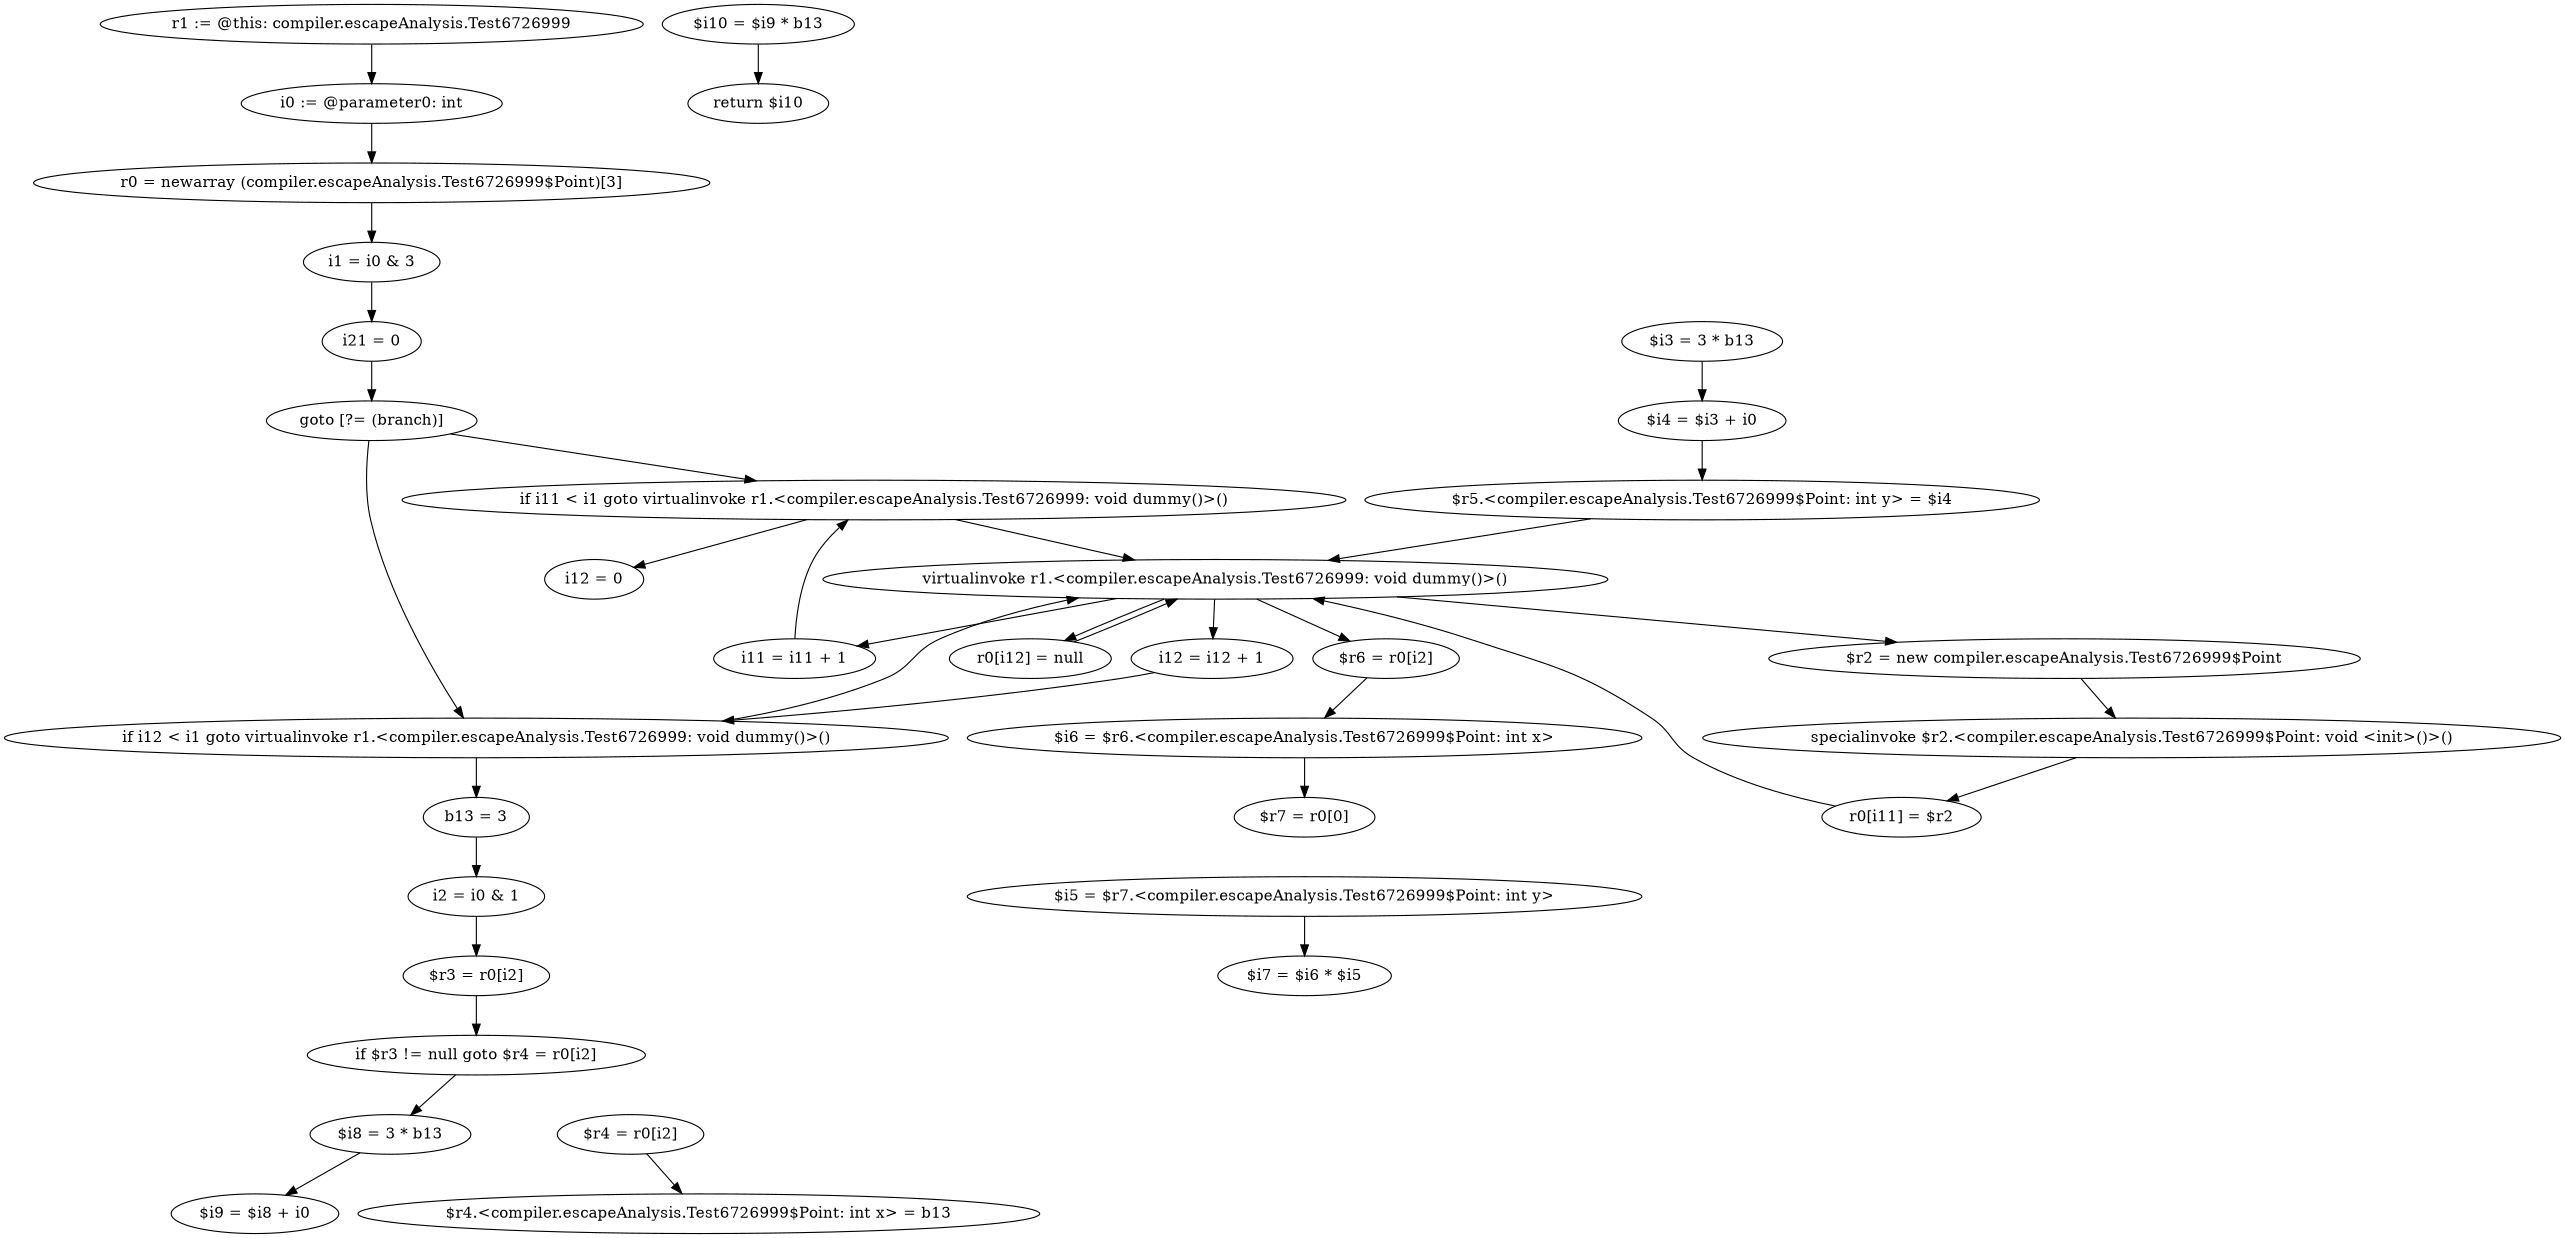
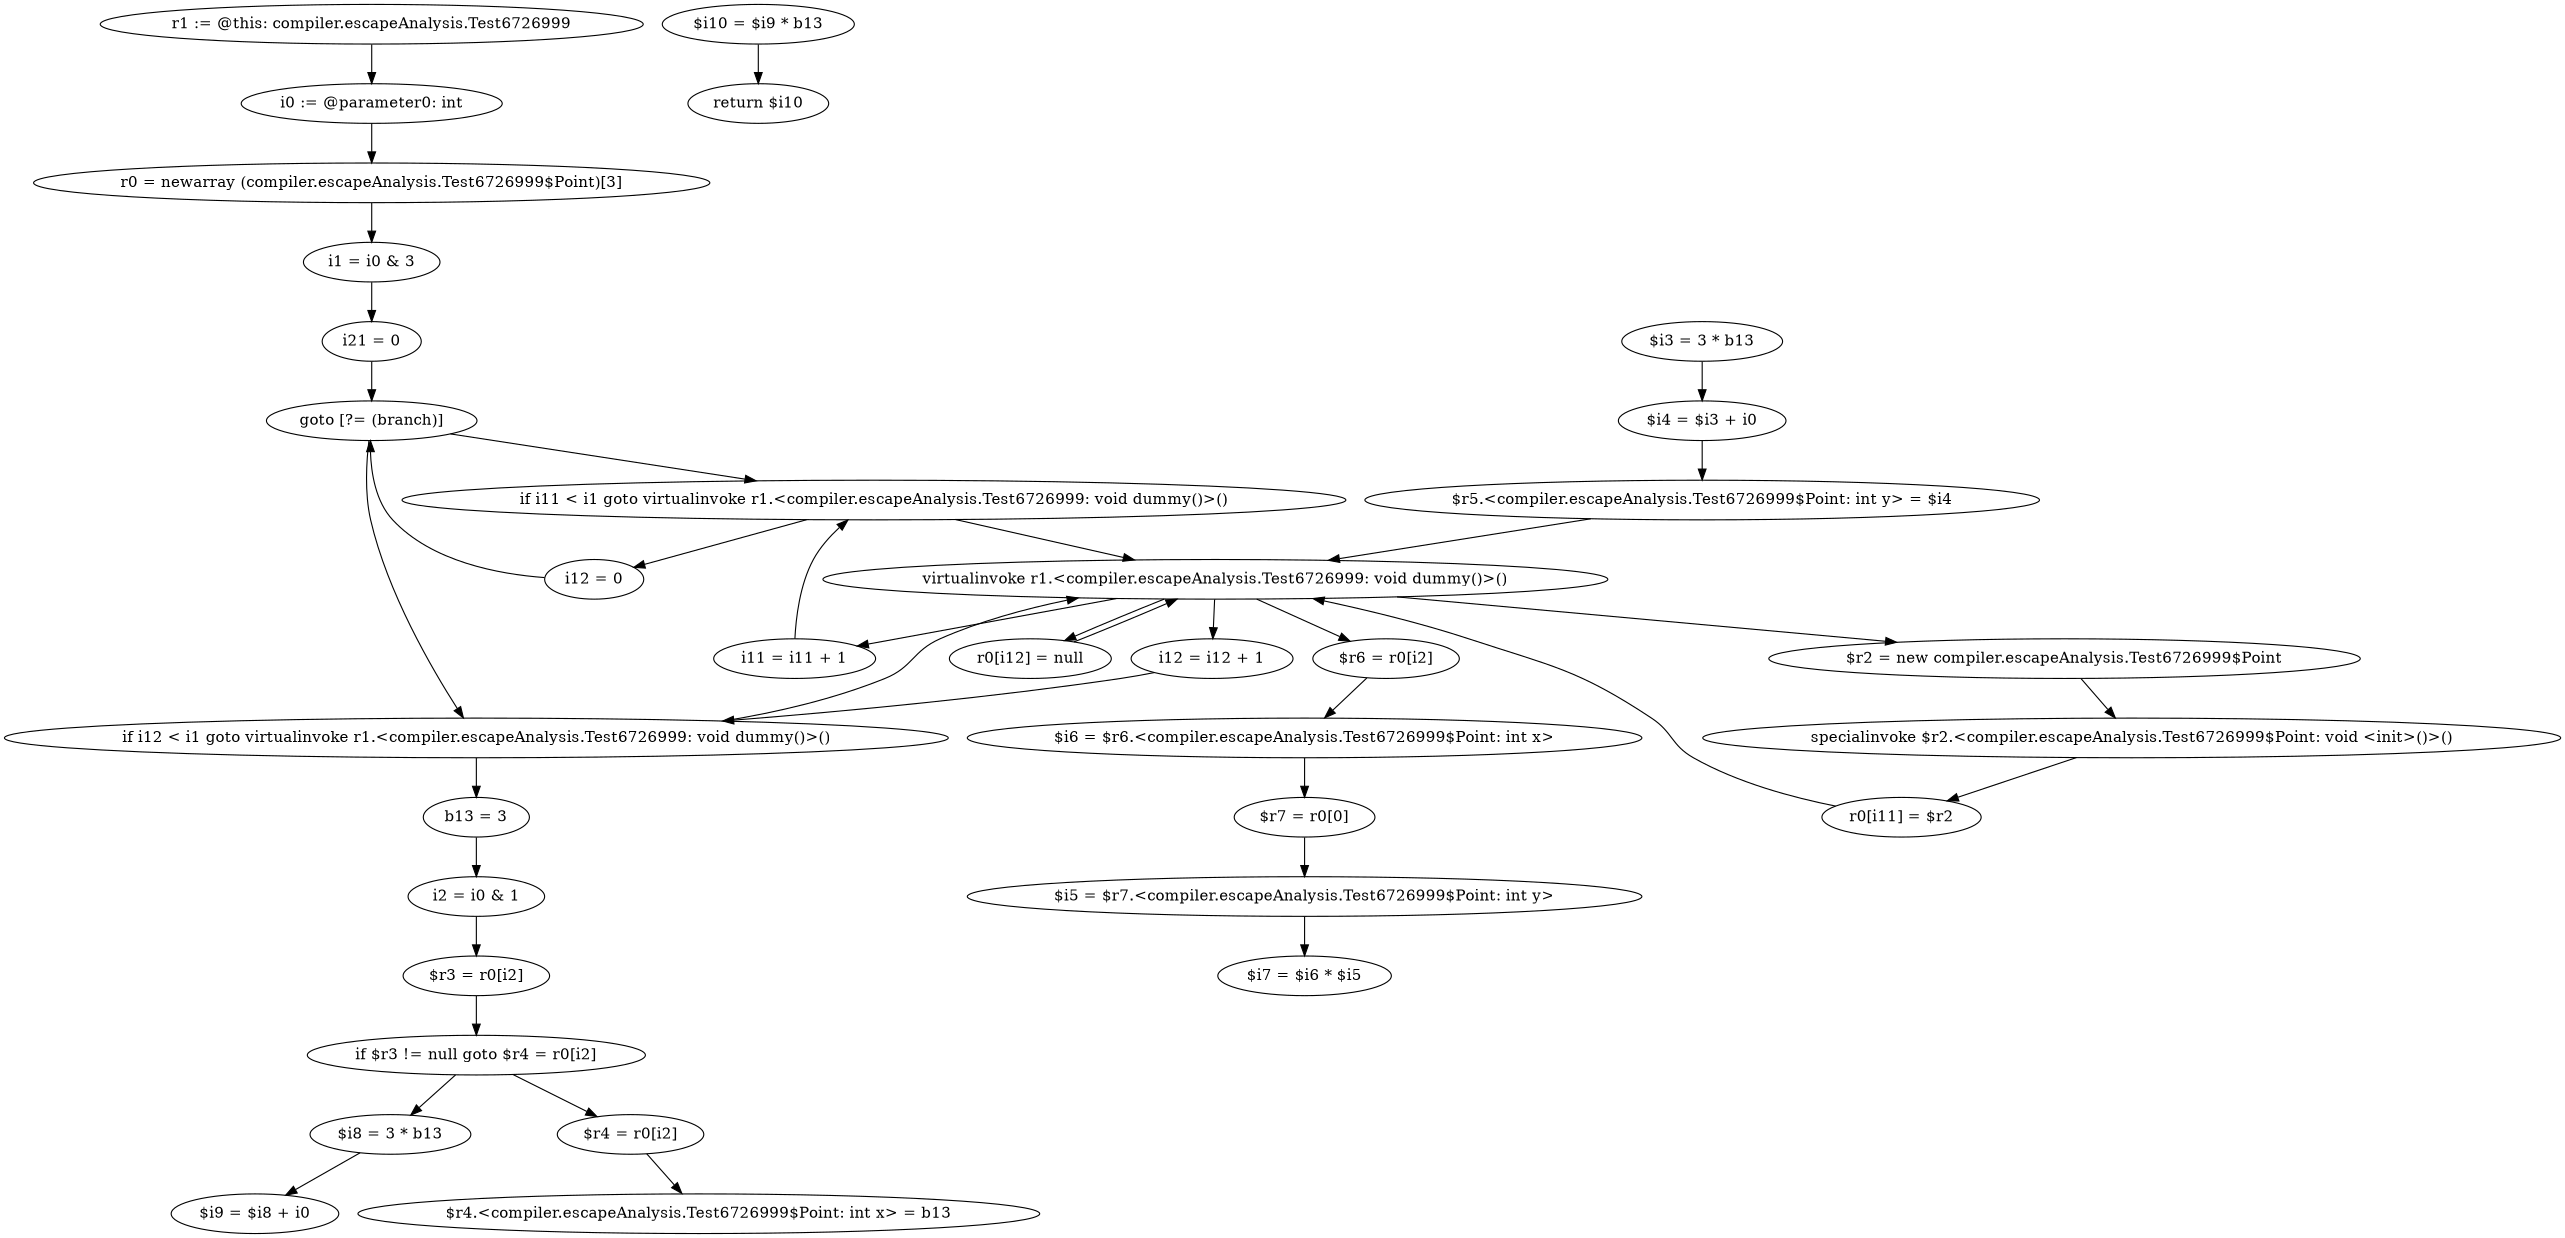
none -> (430, 548)
none -> (1305, 851)
none -> (550, 1093)
